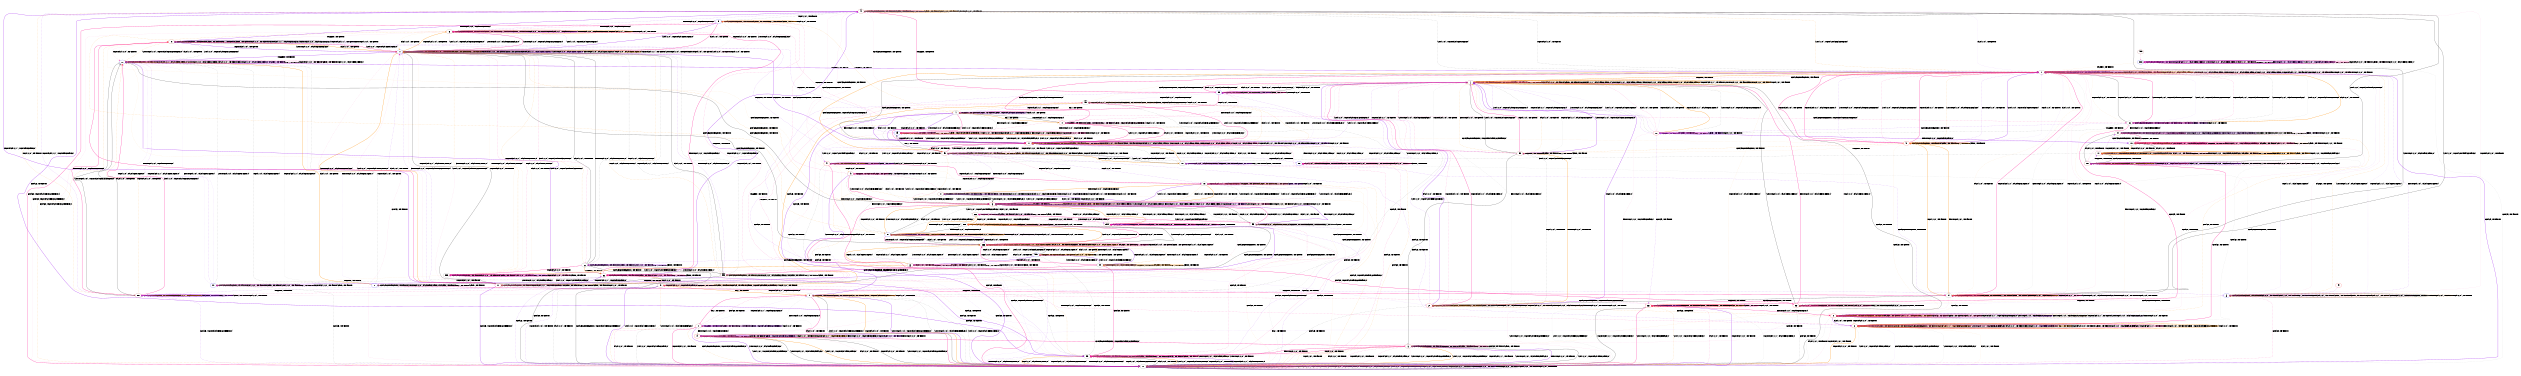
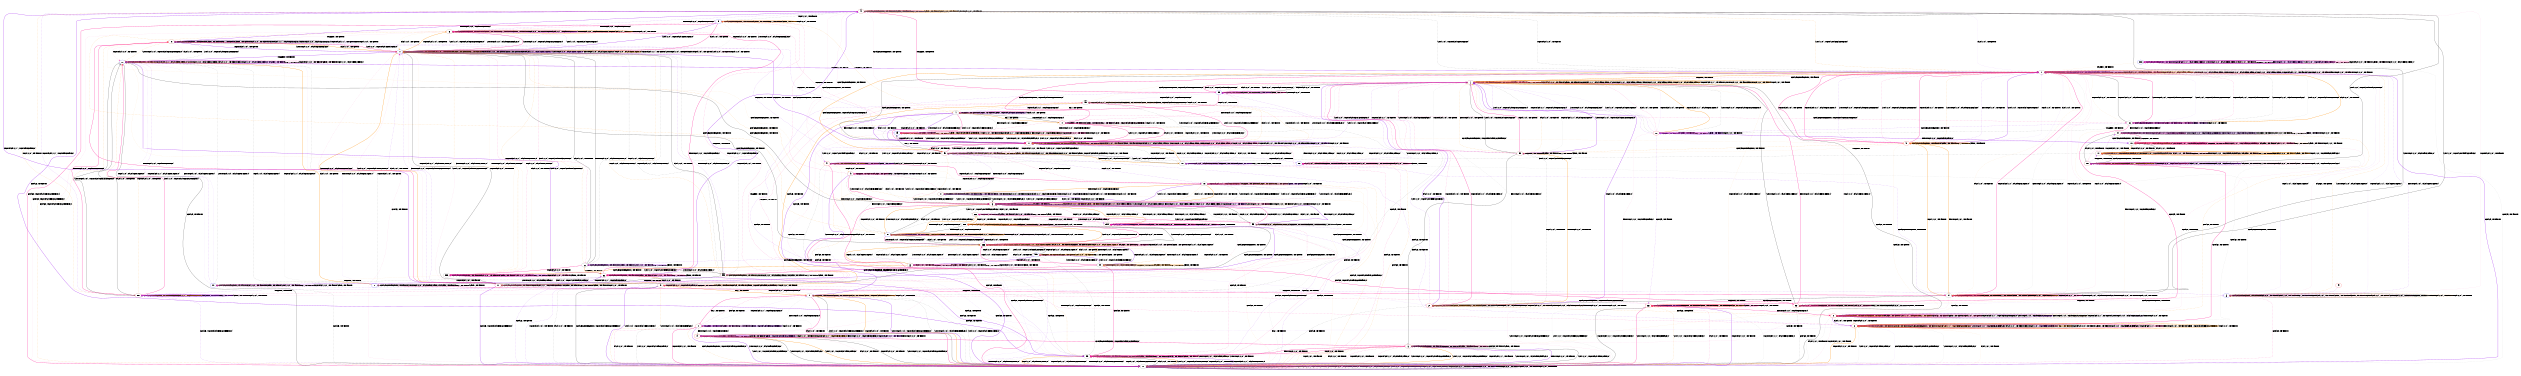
(2141, 52) -> none
(521, 359) -> (296, 345)
